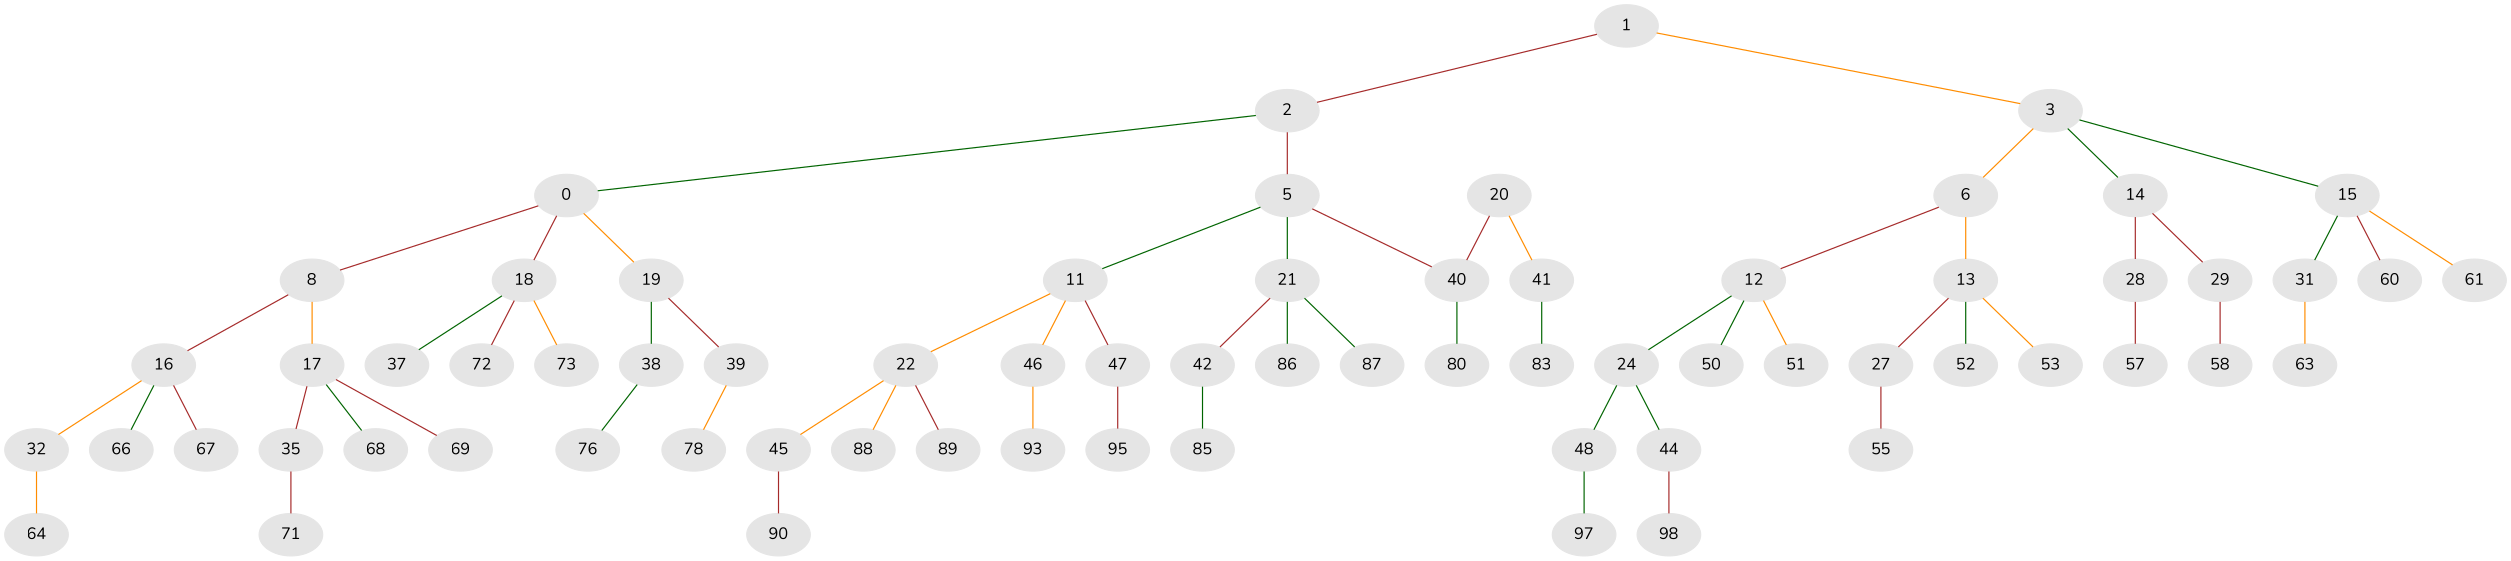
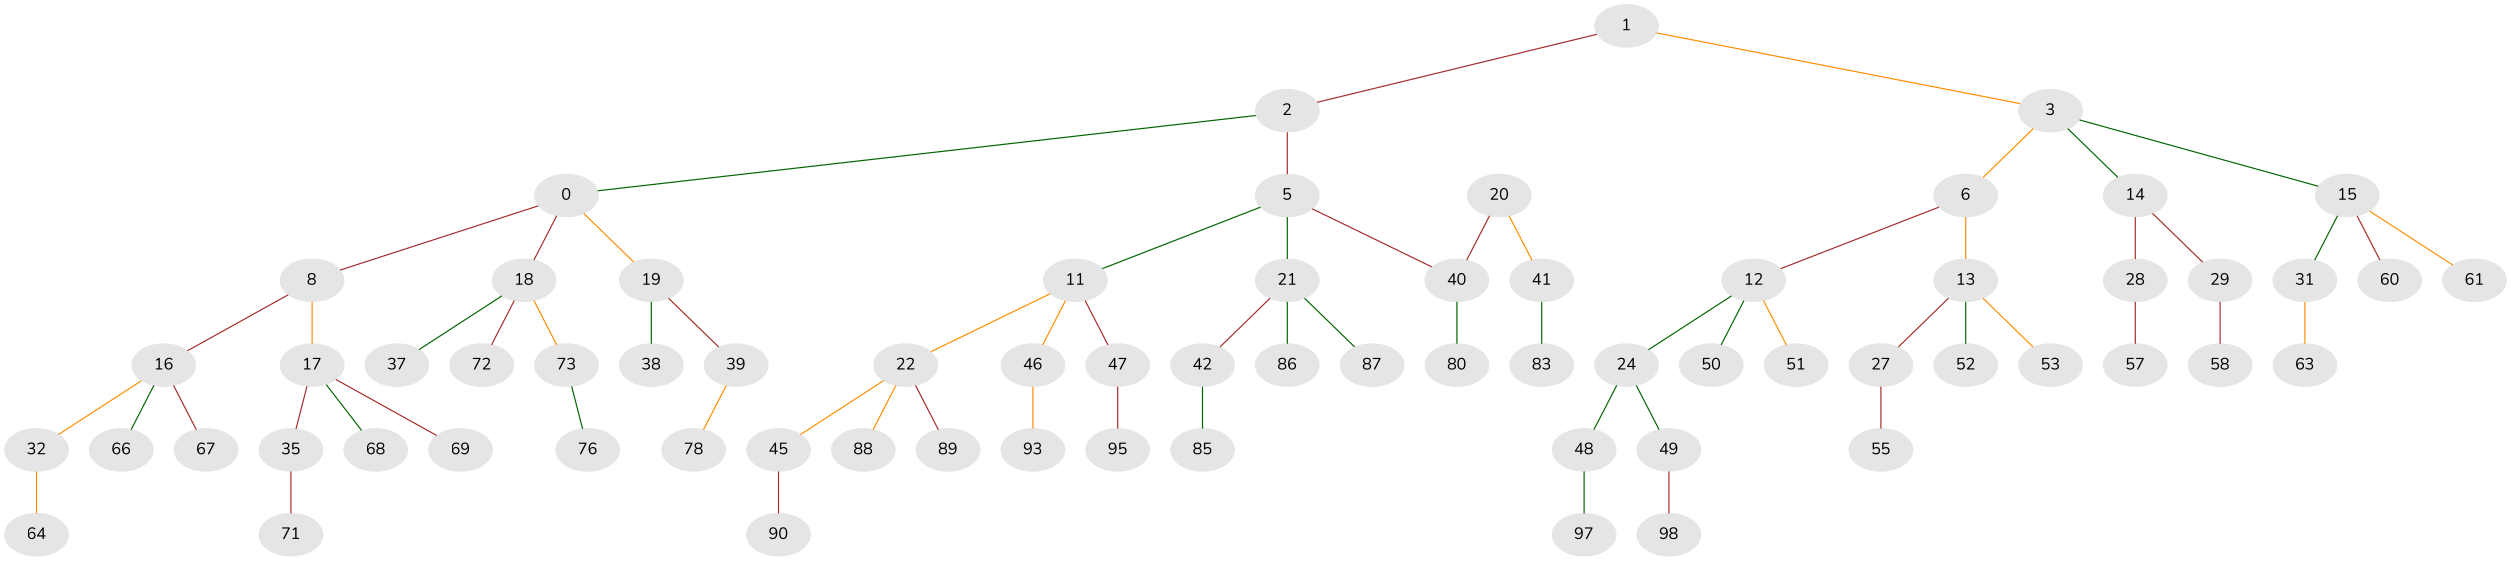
(619, 408) -> (577, 408)
(1669, 450) -> (1669, 450)
